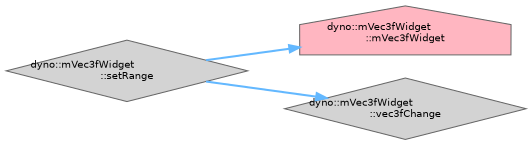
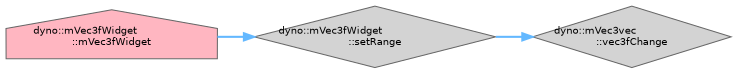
(248, 54) -> (231, 37)
(405, 109) -> (632, 37)
